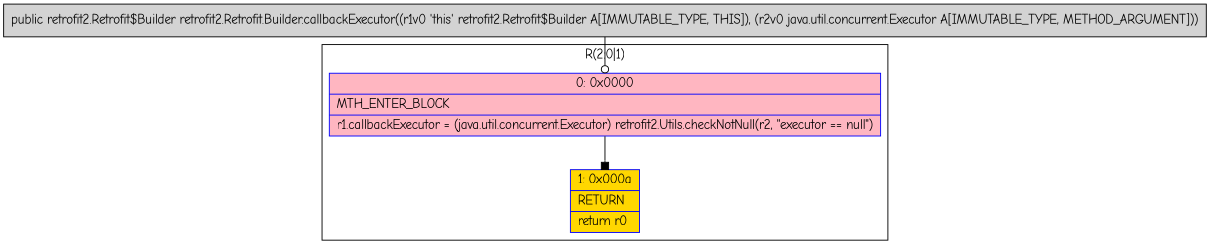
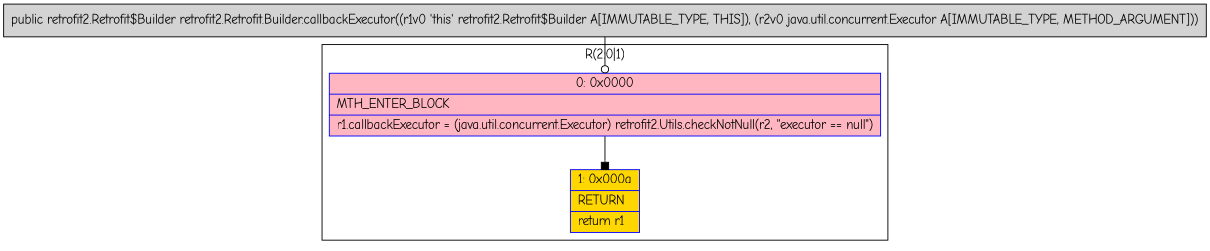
(603, 222) -> (601, 222)
